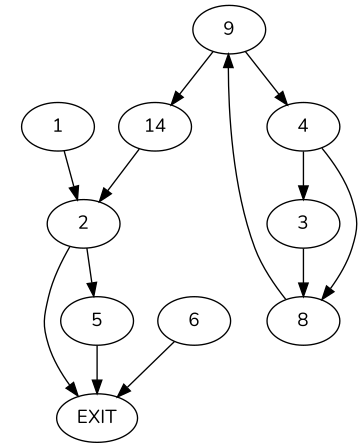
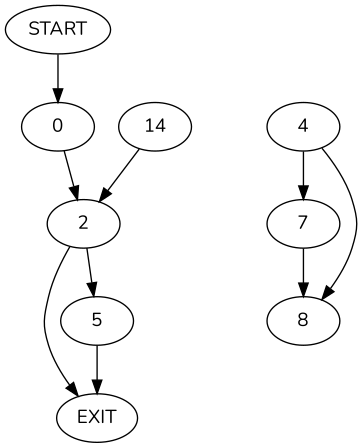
none -> (58, 30)
(229, 30) -> none
(58, 127) -> (58, 127)
(303, 224) -> (303, 224)
(194, 321) -> none
